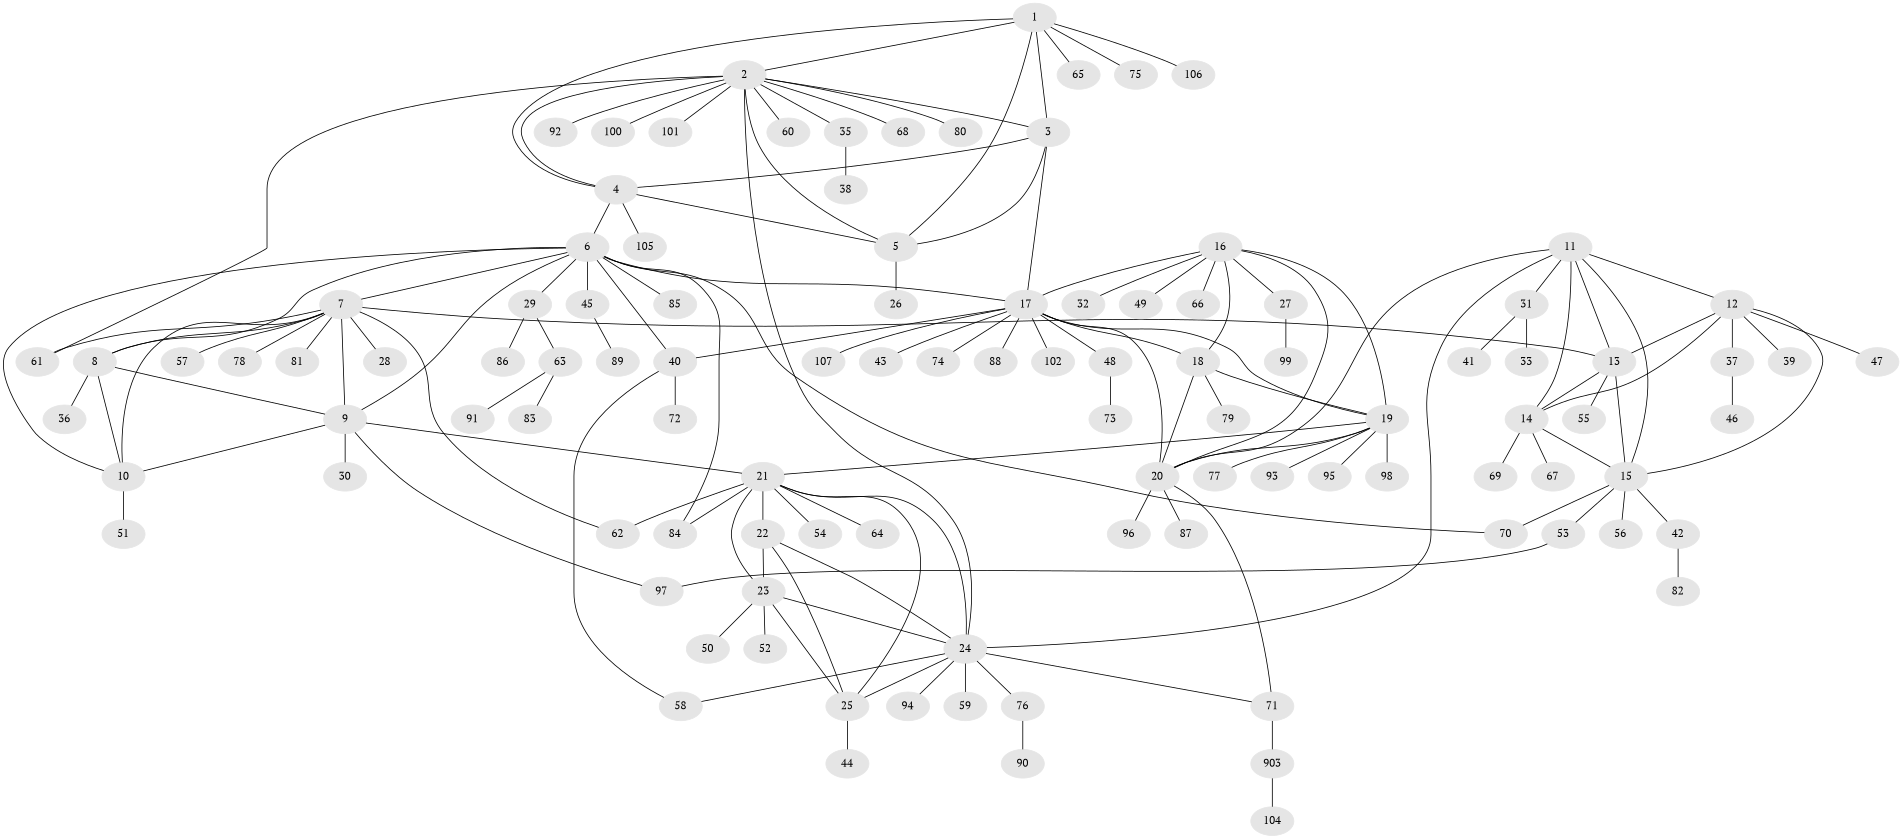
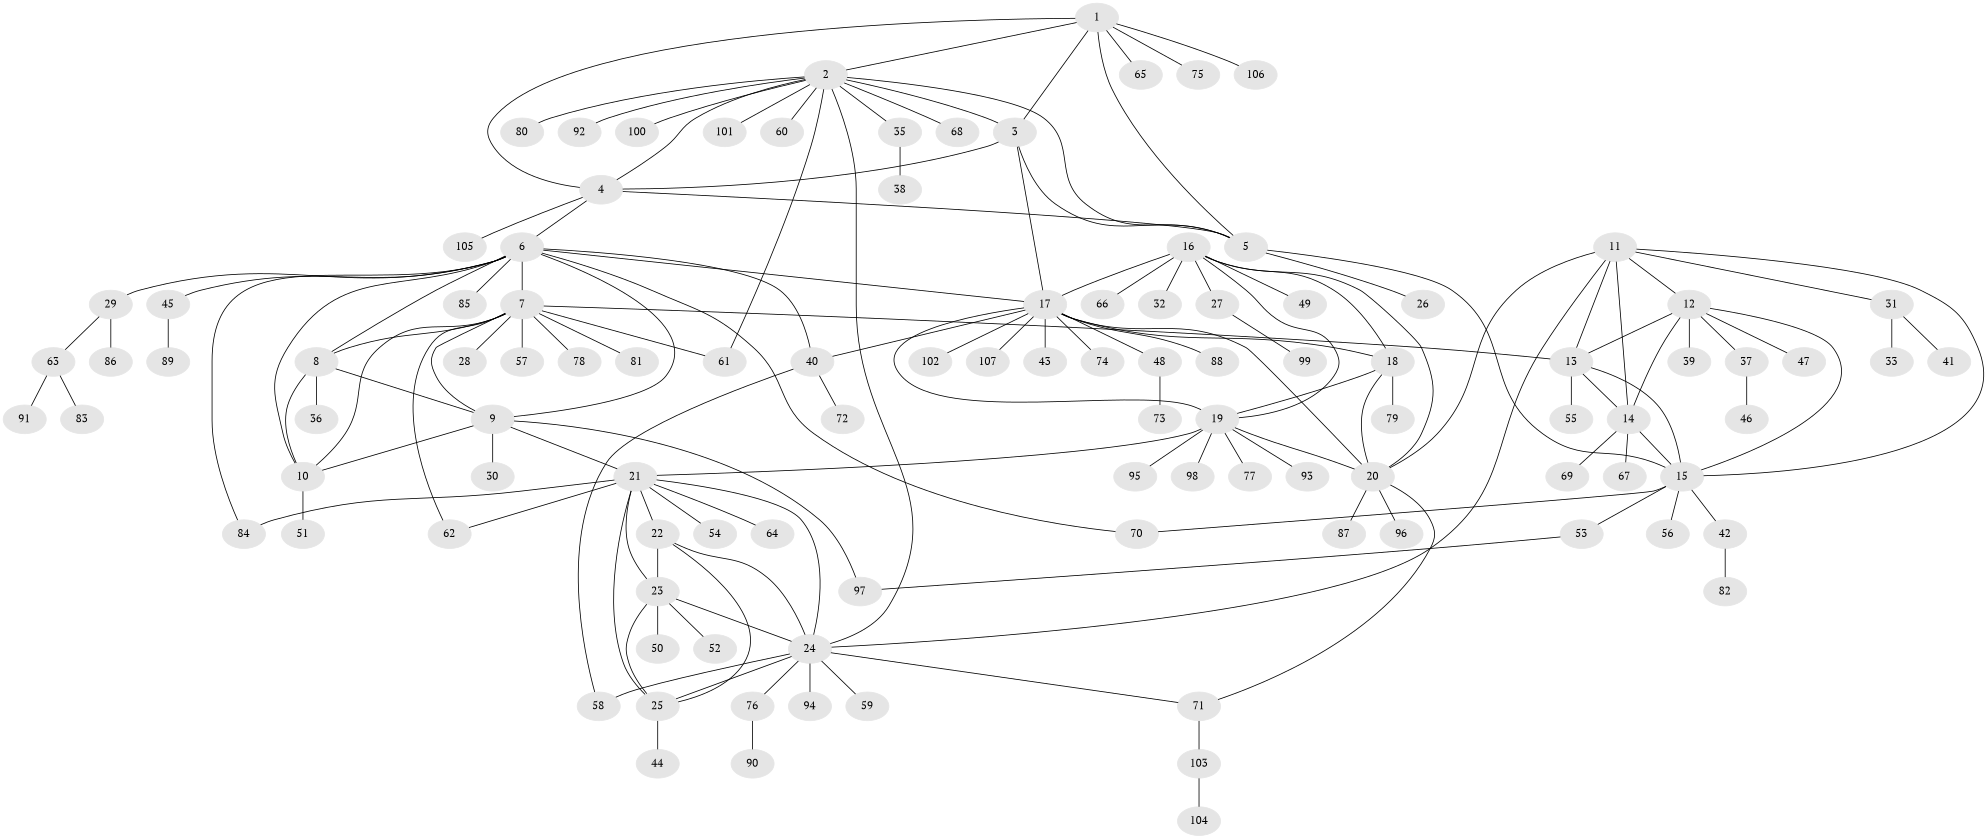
none -> (1482, 322)
(1272, 764) -> (1199, 764)
